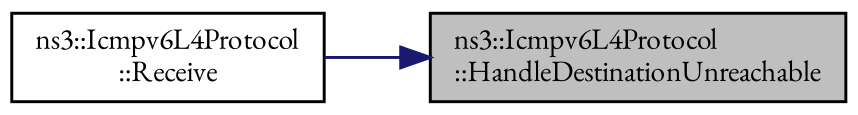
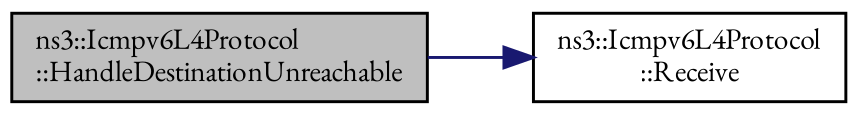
(362, 57) -> (466, 57)
